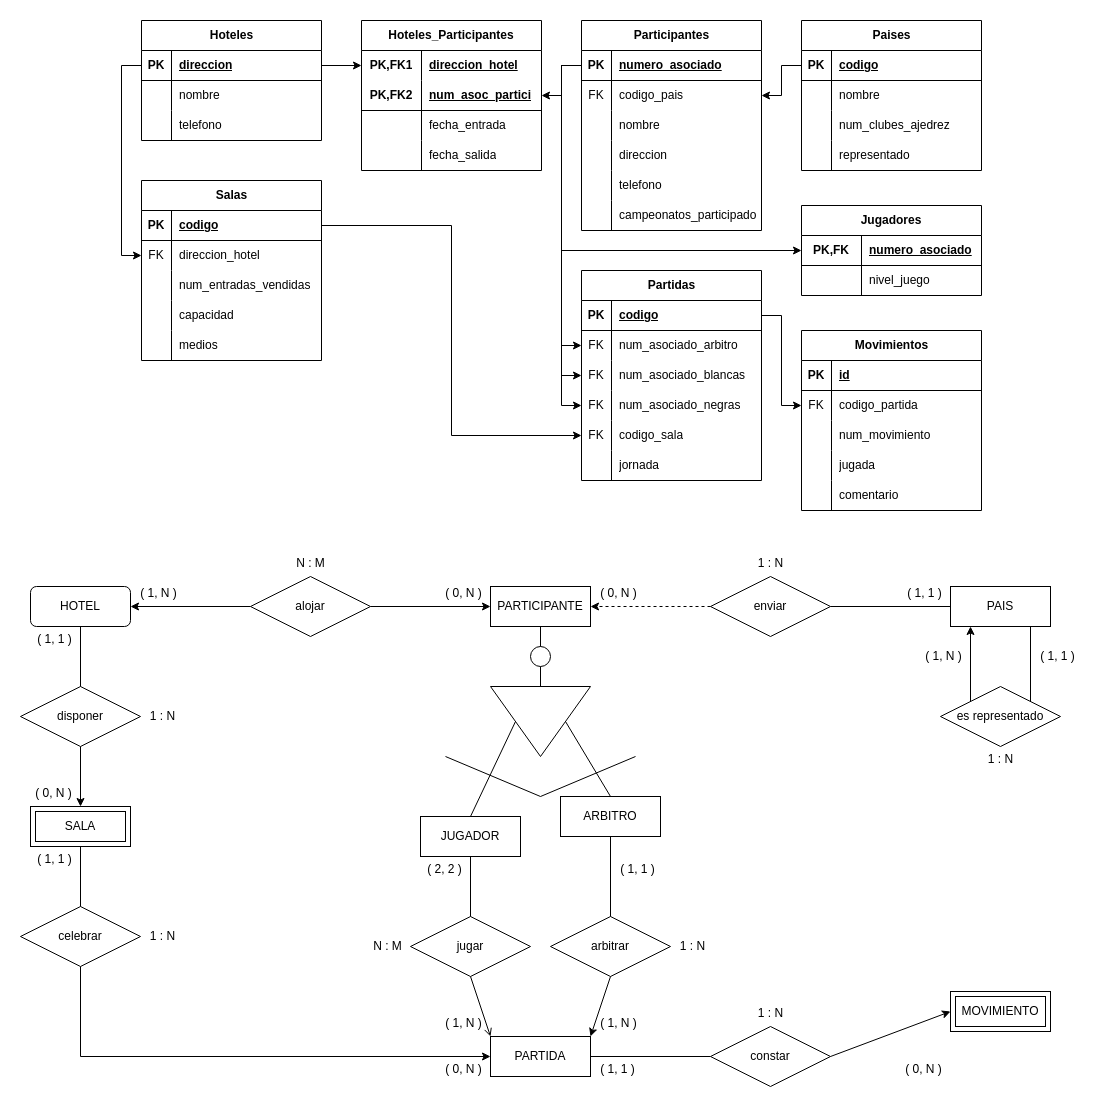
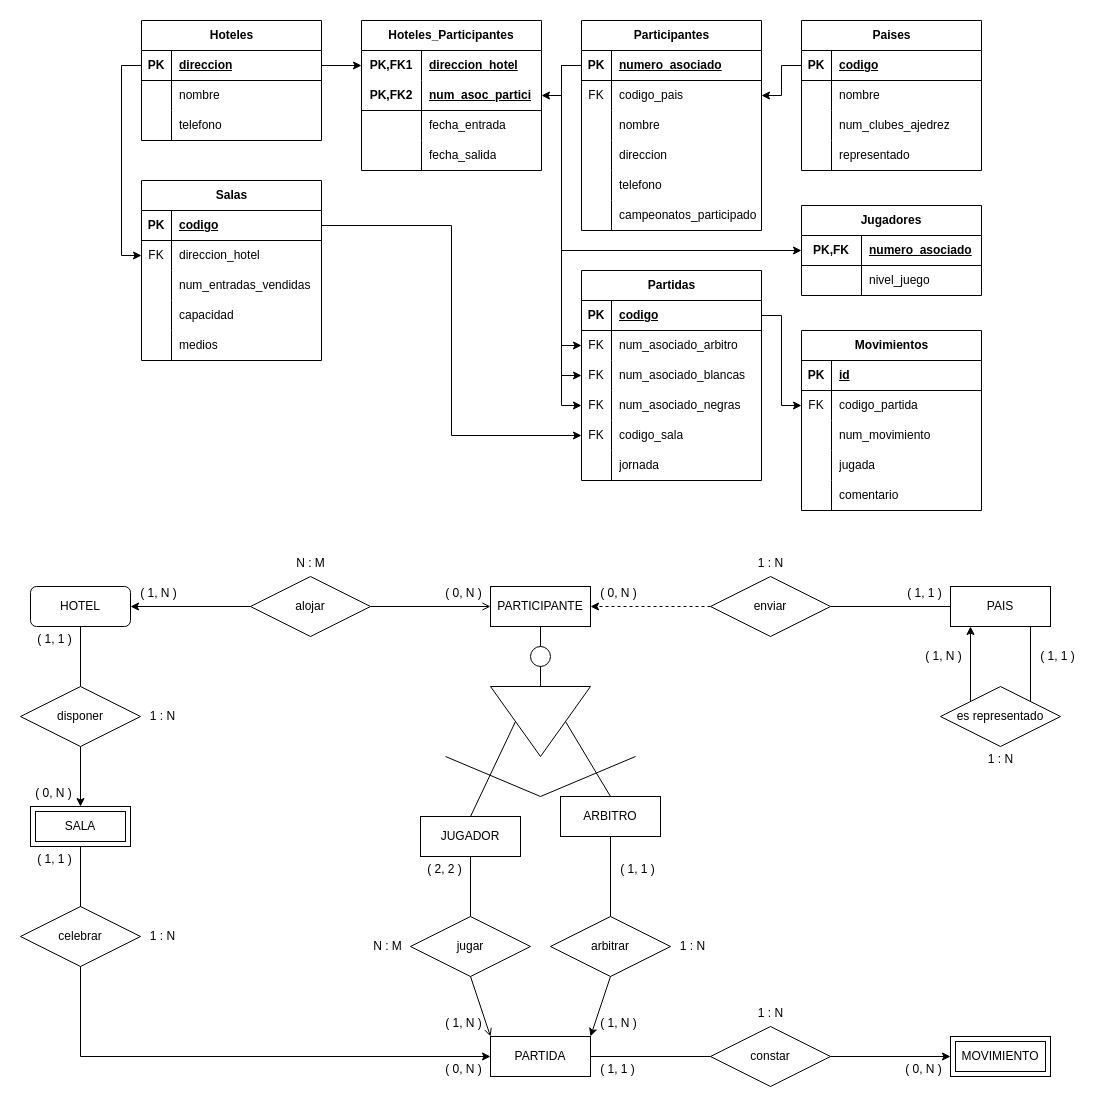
(482, 607) -> (484, 607)
(1001, 1012) -> (1001, 1057)
